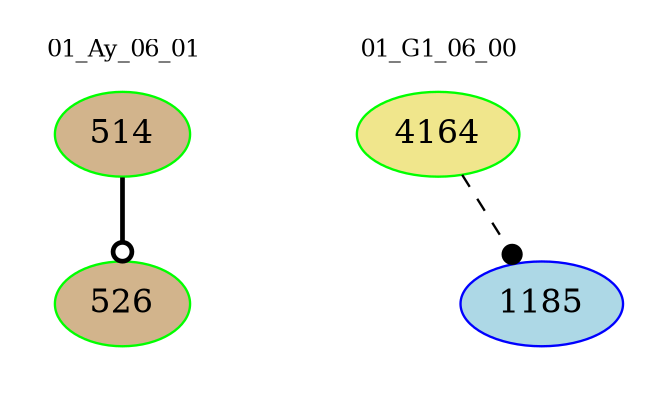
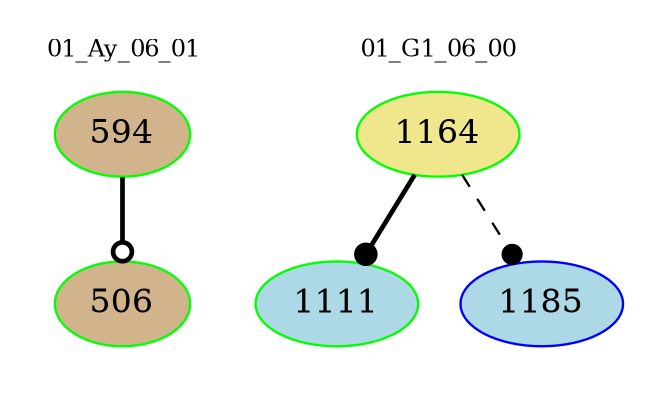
(122, 134) -> (122, 134)
(438, 134) -> (438, 134)
(122, 304) -> (122, 304)
none -> (337, 304)
